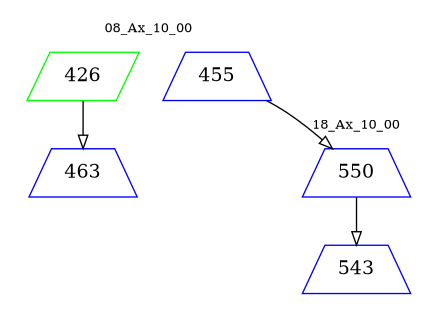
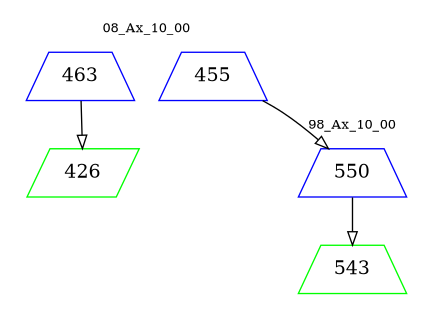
(83, 118) -> (82, 118)
(357, 125) -> (352, 125)
(357, 269) -> (352, 269)
